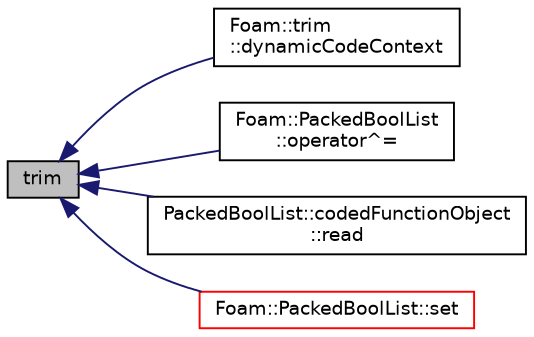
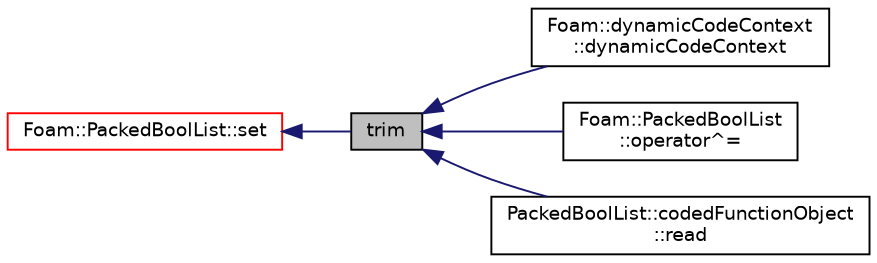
(337, 37) -> (680, 37)
(131, 262) -> (326, 131)
